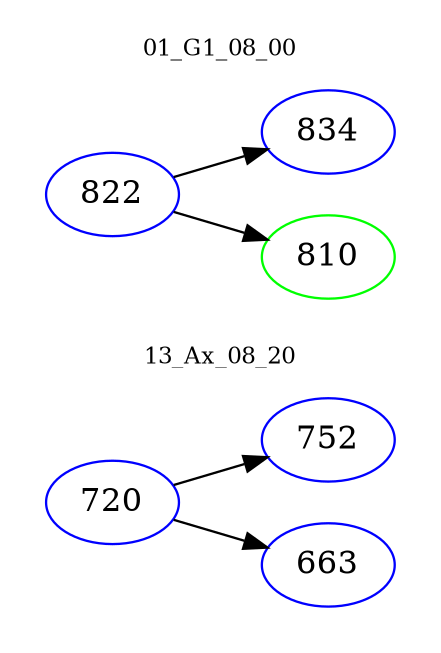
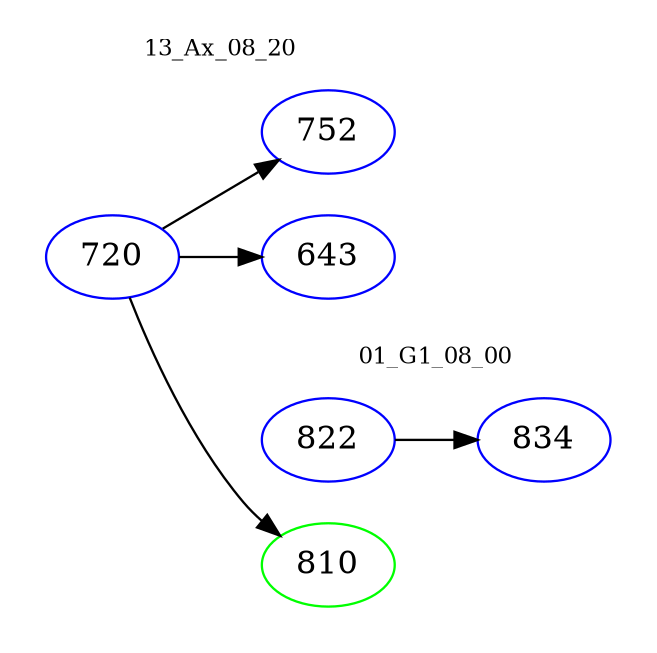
(209, 222) -> (185, 416)
(328, 565) -> (328, 257)
